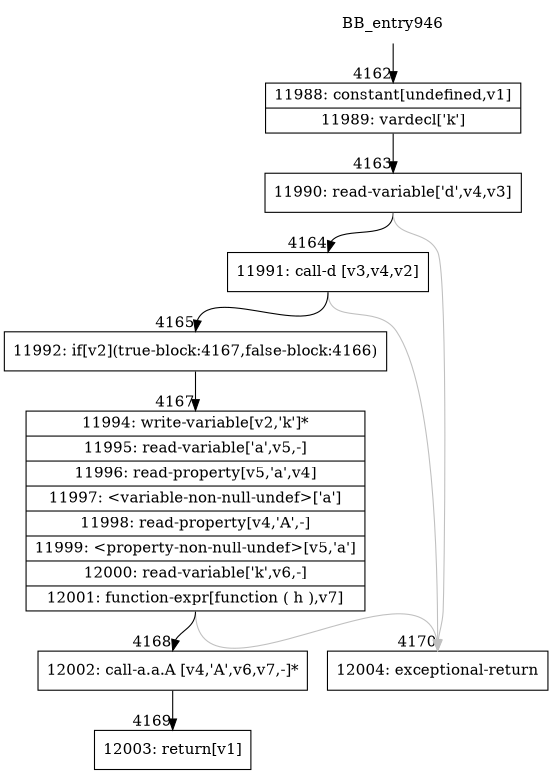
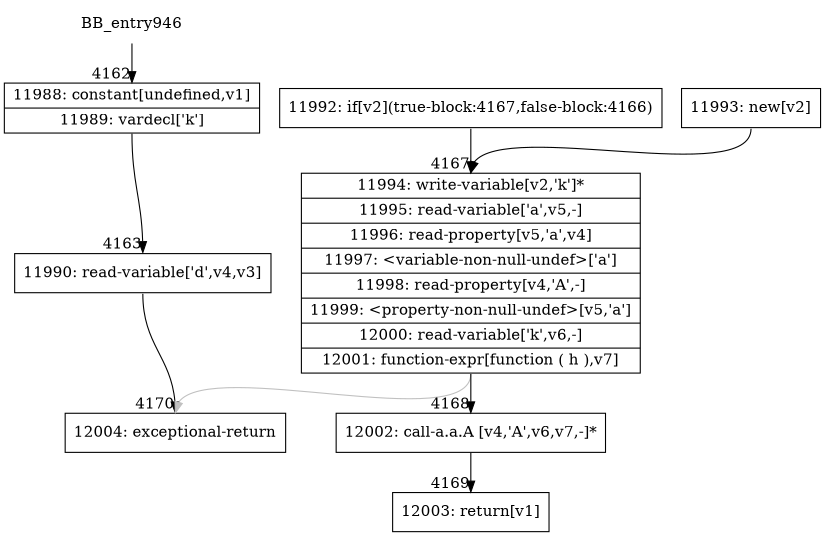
none -> (751, 108)
(328, 272) -> none
(445, 414) -> (157, 348)
